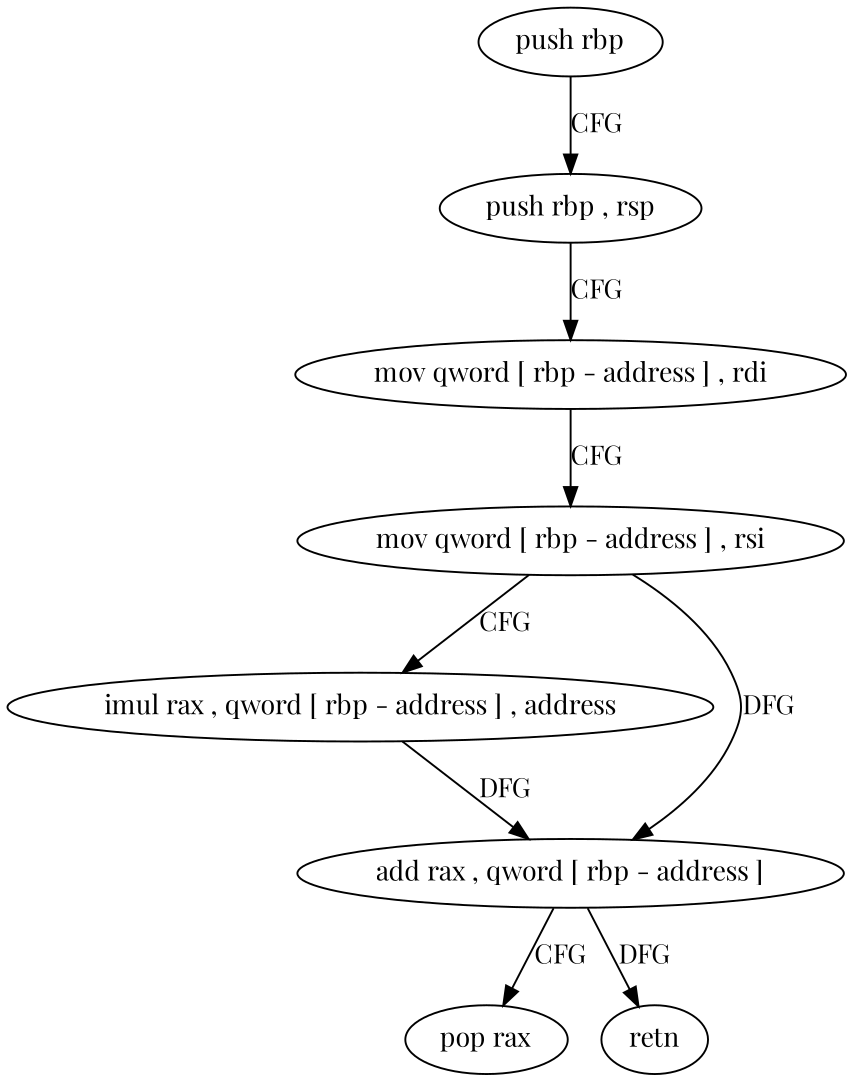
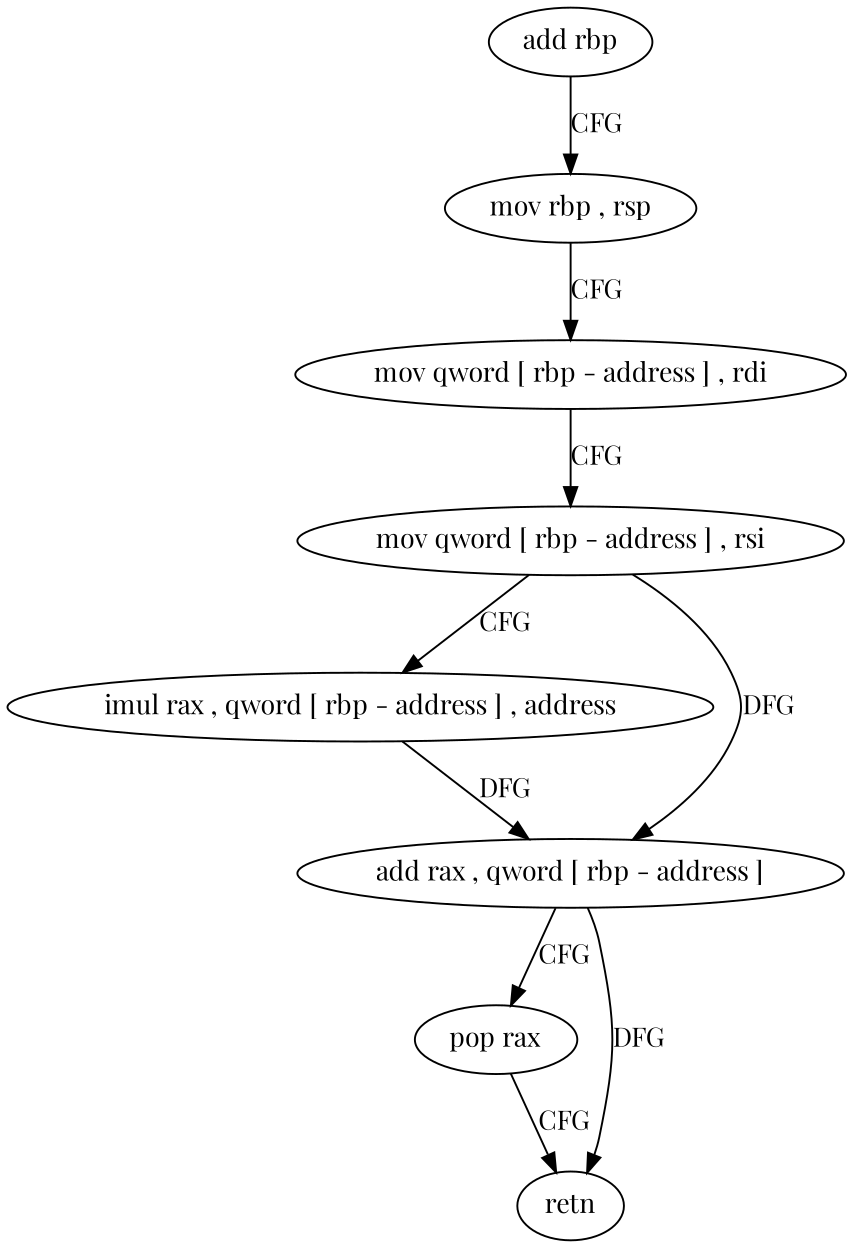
(571, 42) -> (571, 42)
(571, 208) -> (571, 208)
none -> (529, 1114)
